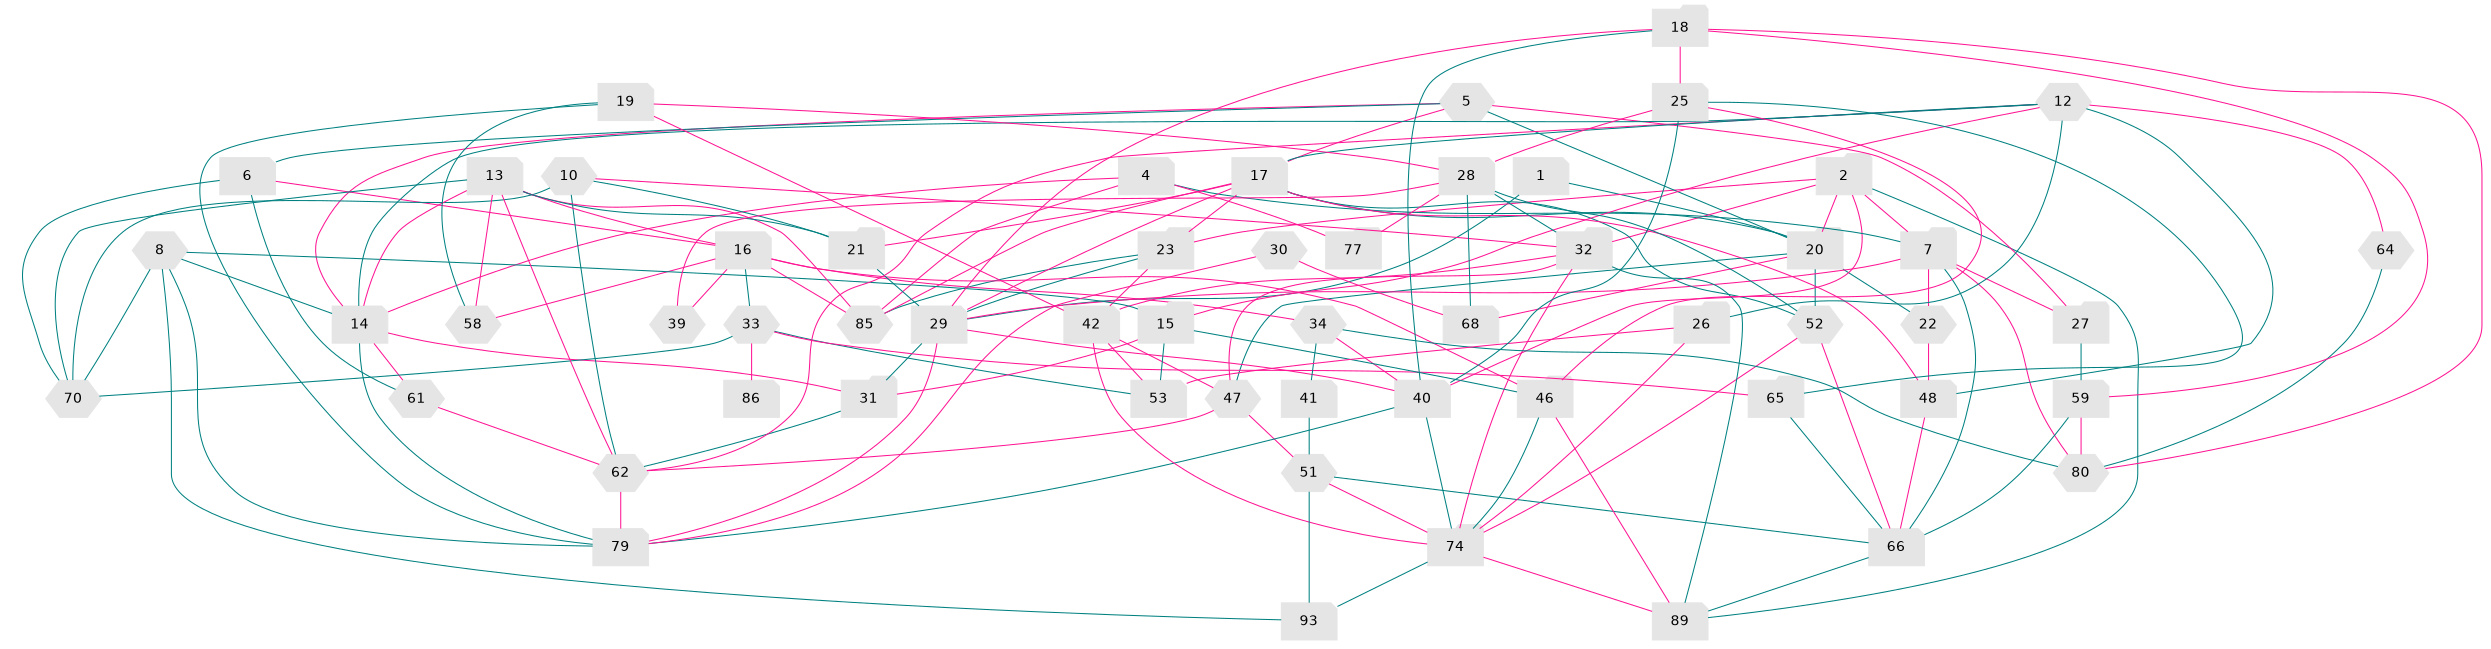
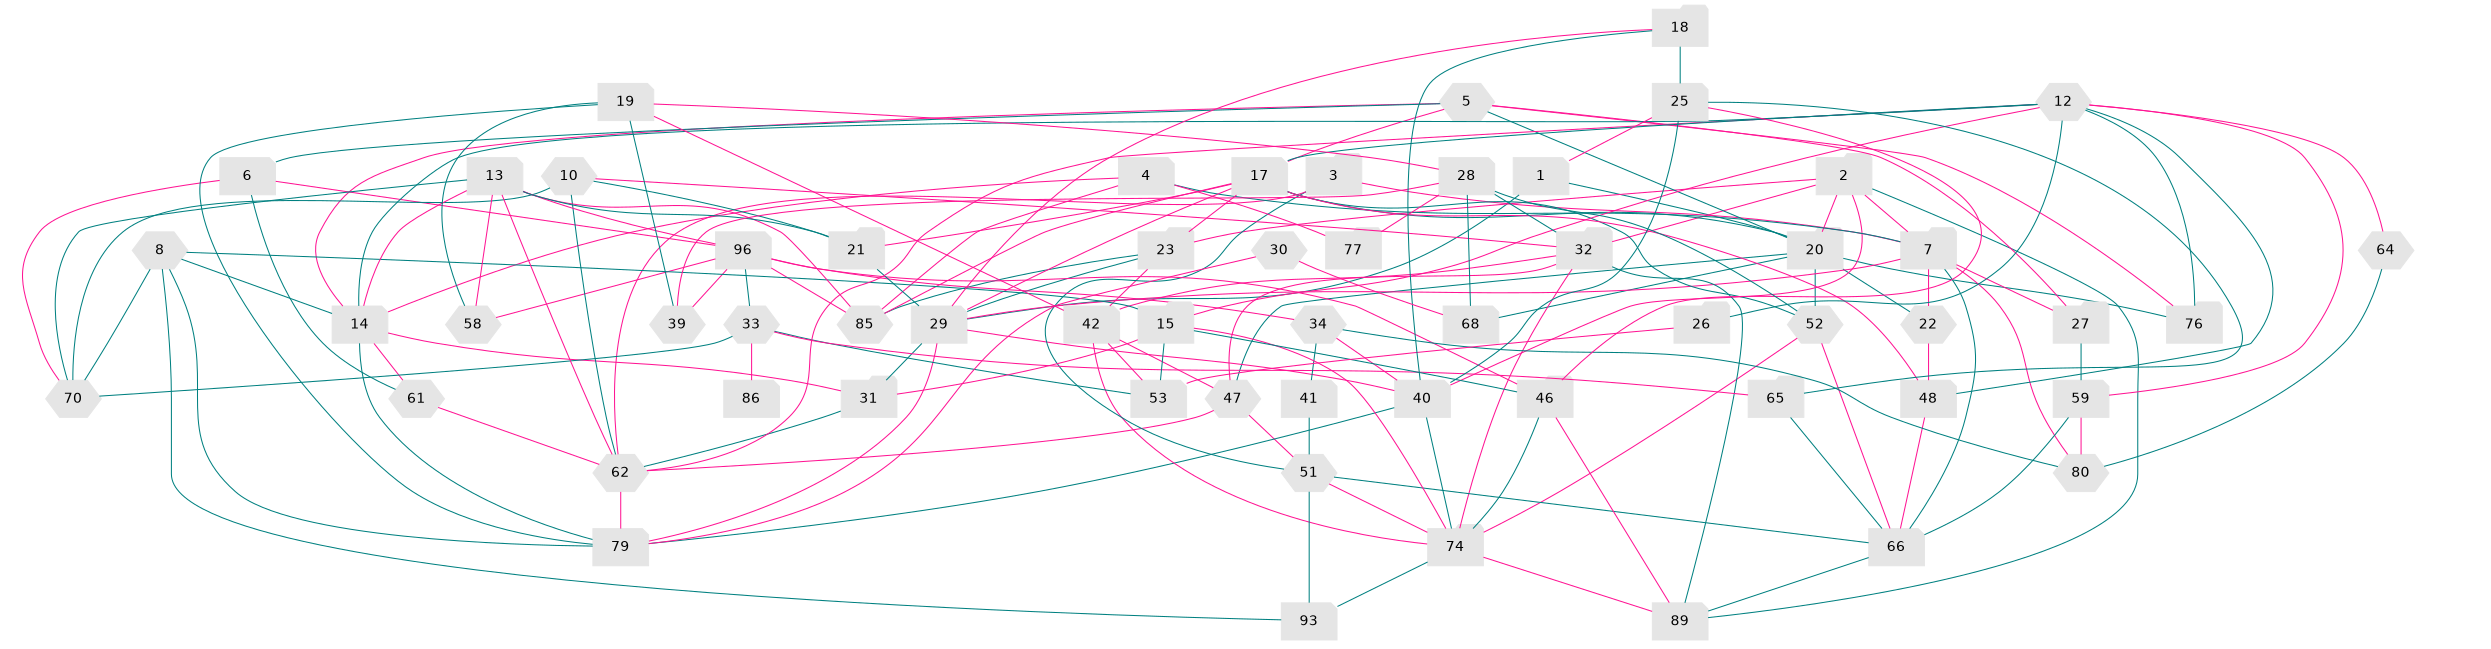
(1680, 65) -> (1680, 65)
(2401, 94) -> none
(2286, 121) -> (2342, 241)
(1542, 144) -> (1611, 139)
none -> (1334, 176)
none -> (648, 199)
(51, 222) -> (51, 222)
(743, 250) -> (743, 250)
(1592, 298) -> (1592, 298)
none -> (2194, 325)
(1585, 439) -> (1358, 392)
